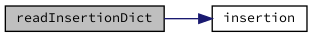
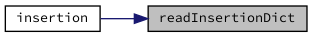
(181, 19) -> (117, 19)
